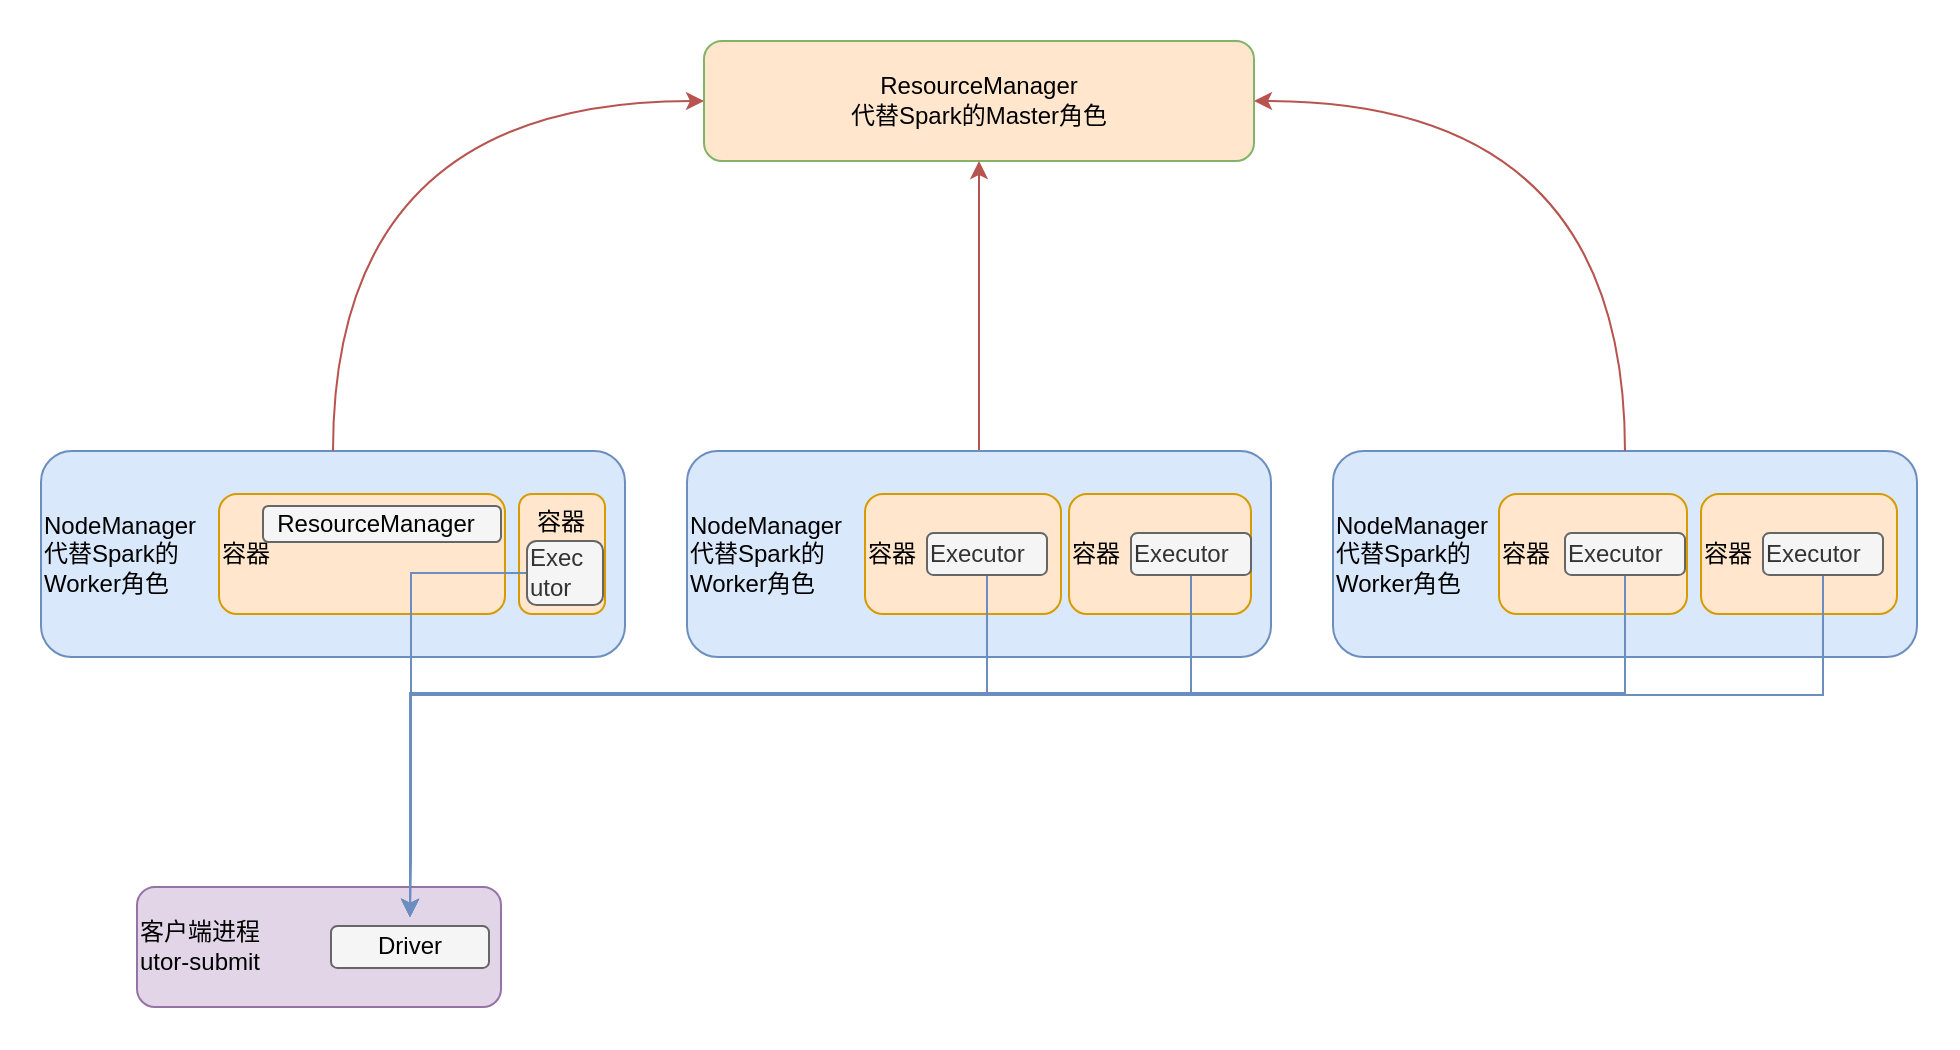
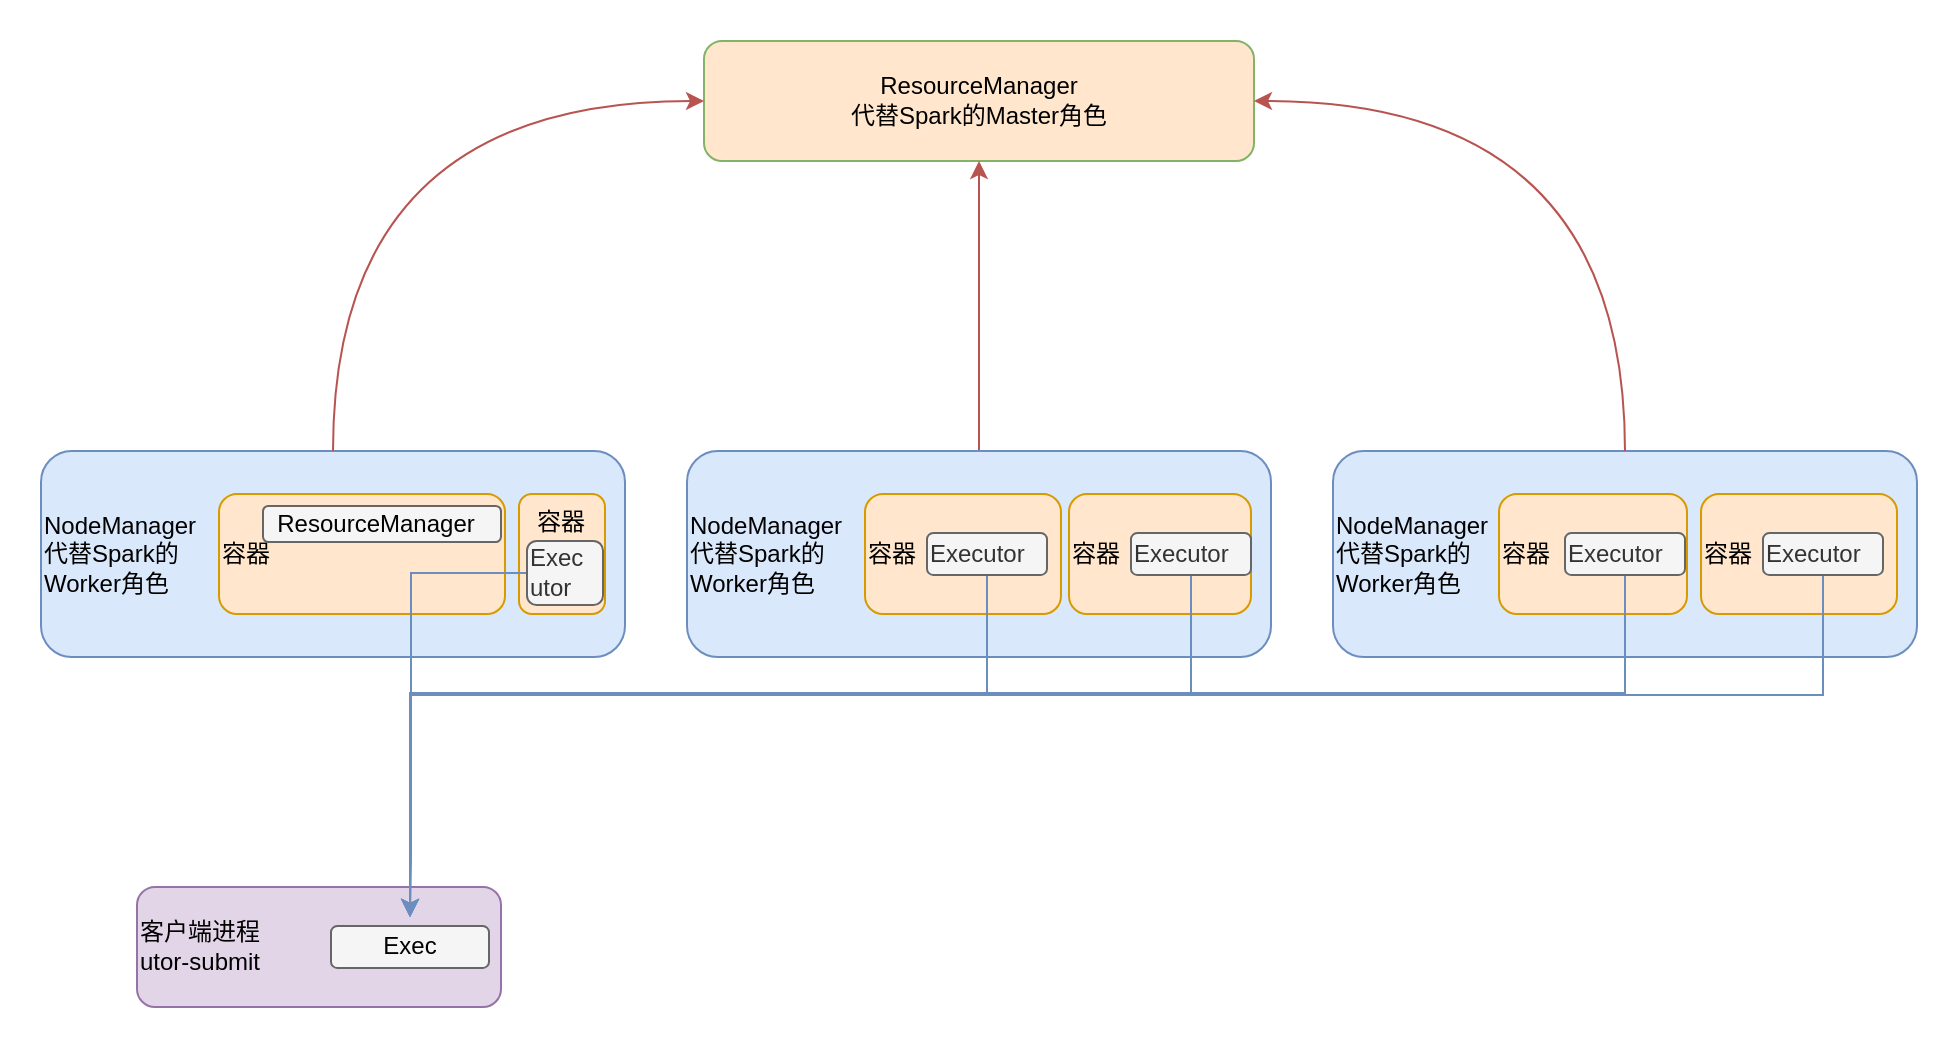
(411, 947) -> (411, 947)
